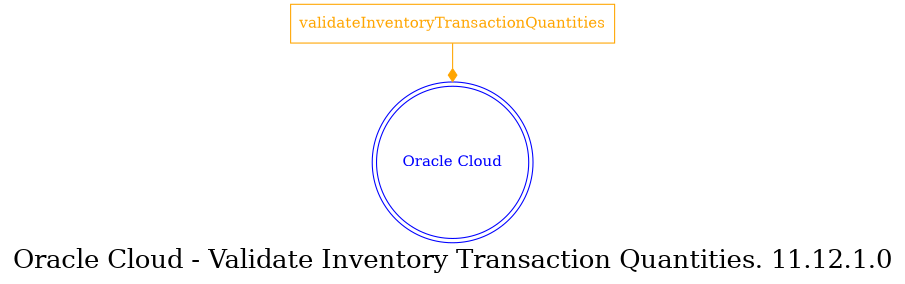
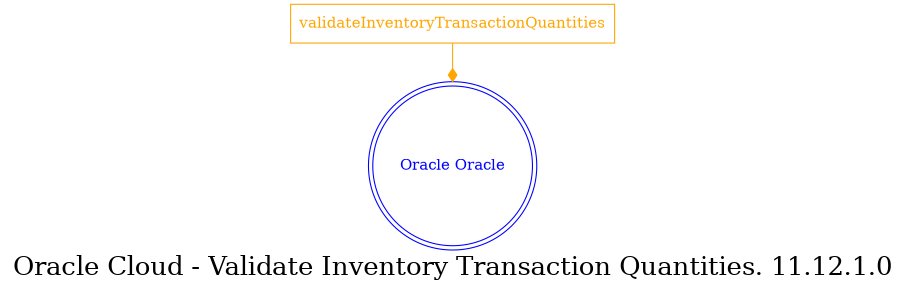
(453, 162) -> (453, 166)
